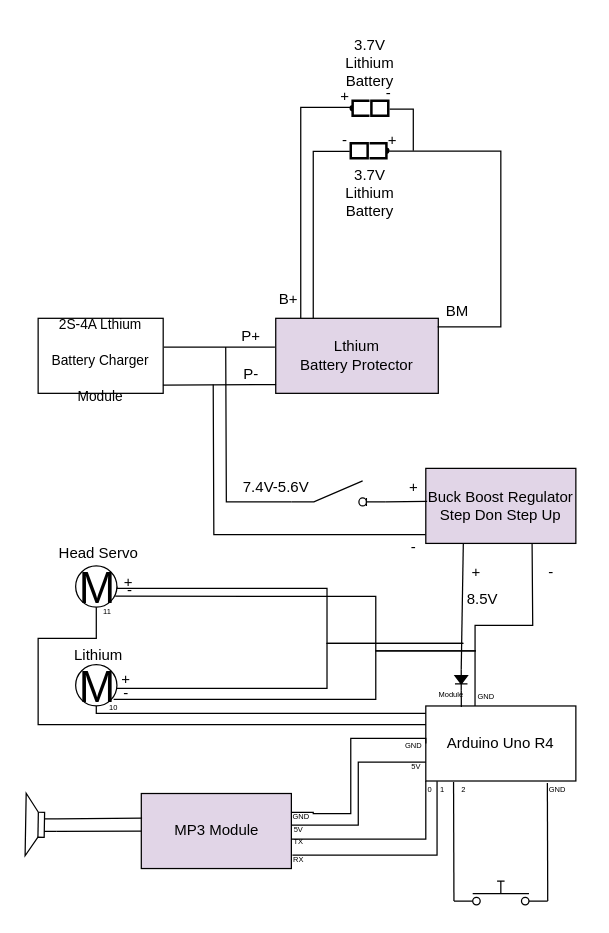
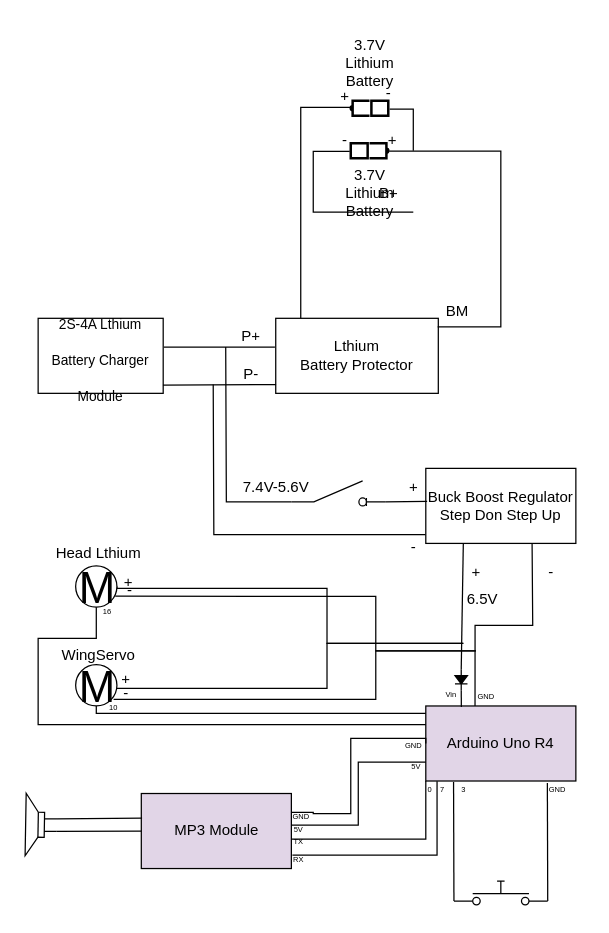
(288, 299) -> (388, 193)
(357, 356) -> (357, 356)
(501, 506) -> (501, 506)
(99, 553) -> (99, 553)
(483, 599) -> (483, 599)
(108, 609) -> (108, 609)
(99, 656) -> (99, 656)
(451, 692) -> (451, 692)
(501, 743) -> (501, 743)
(443, 787) -> (443, 787)
(464, 787) -> (464, 787)
